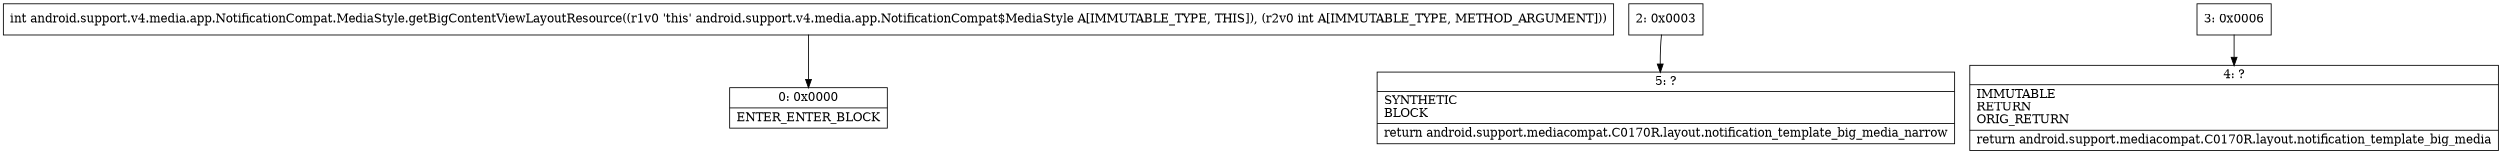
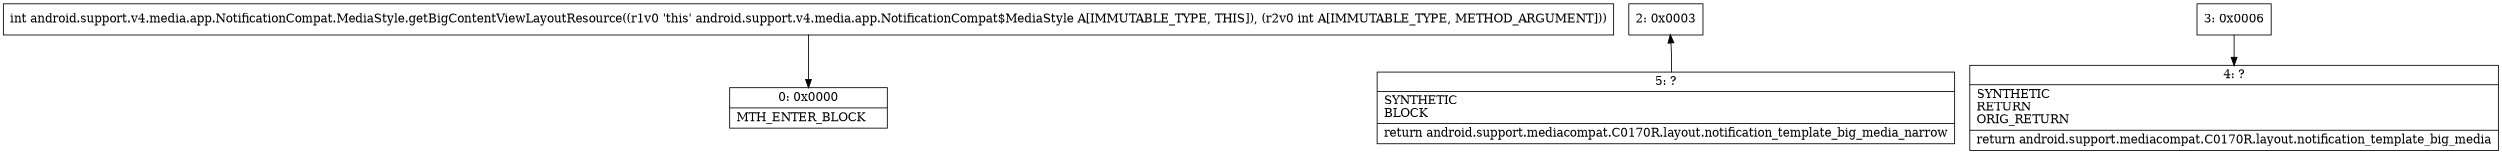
(1660, 49) -> (1672, 58)
(2016, 94) -> (2014, 94)
(808, 118) -> (801, 118)
